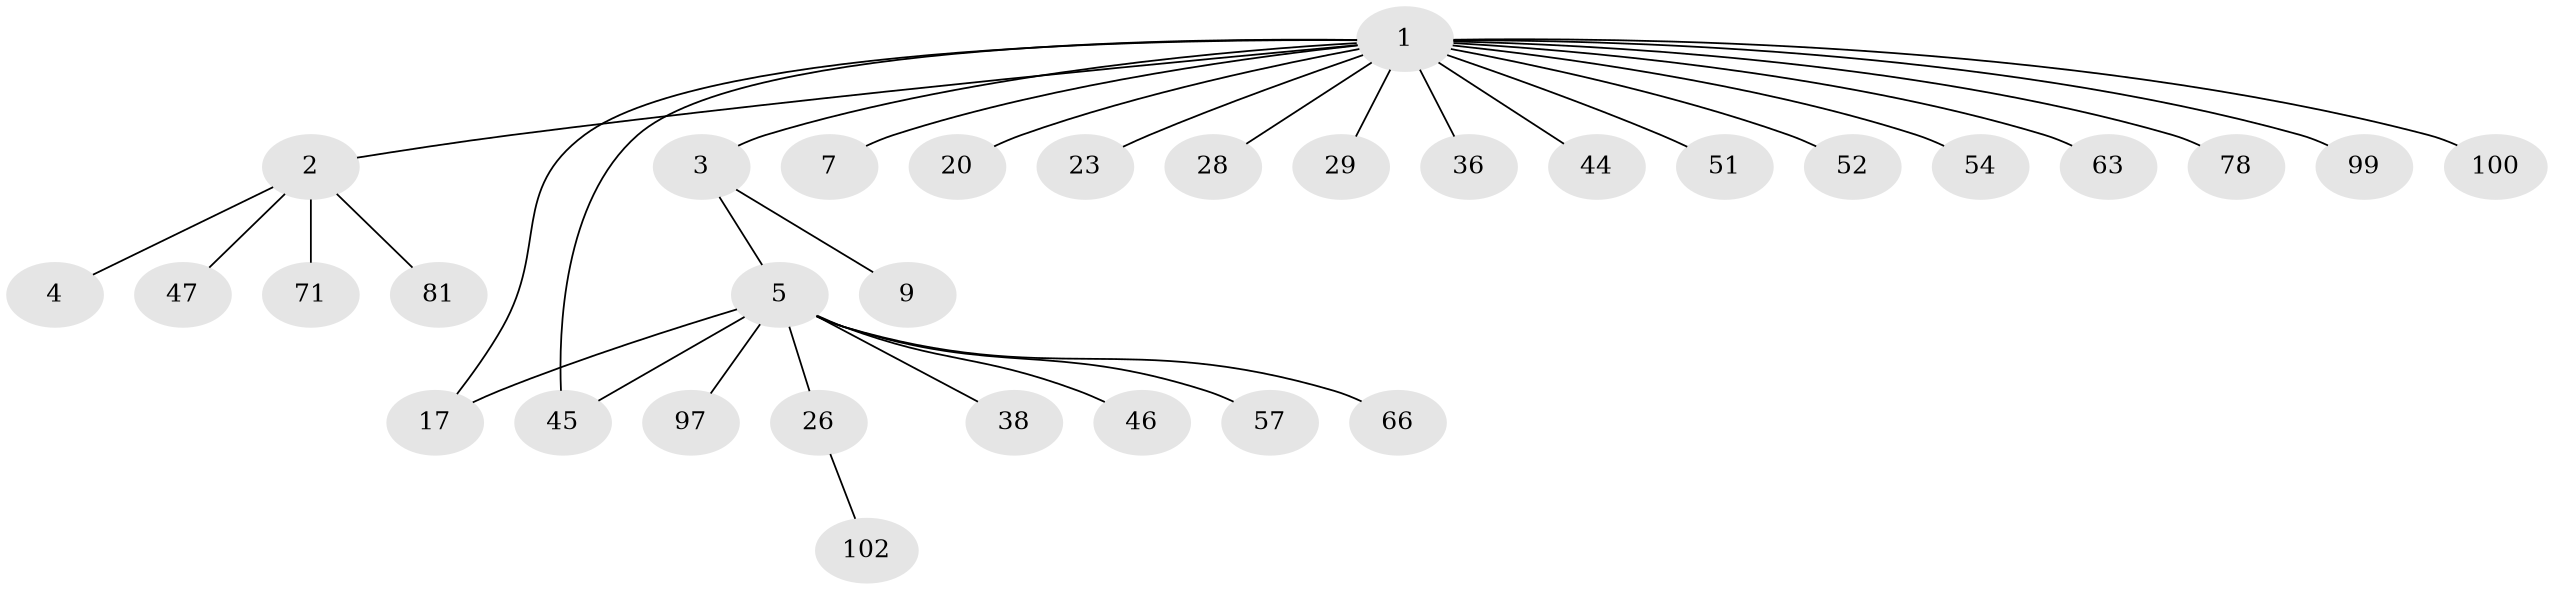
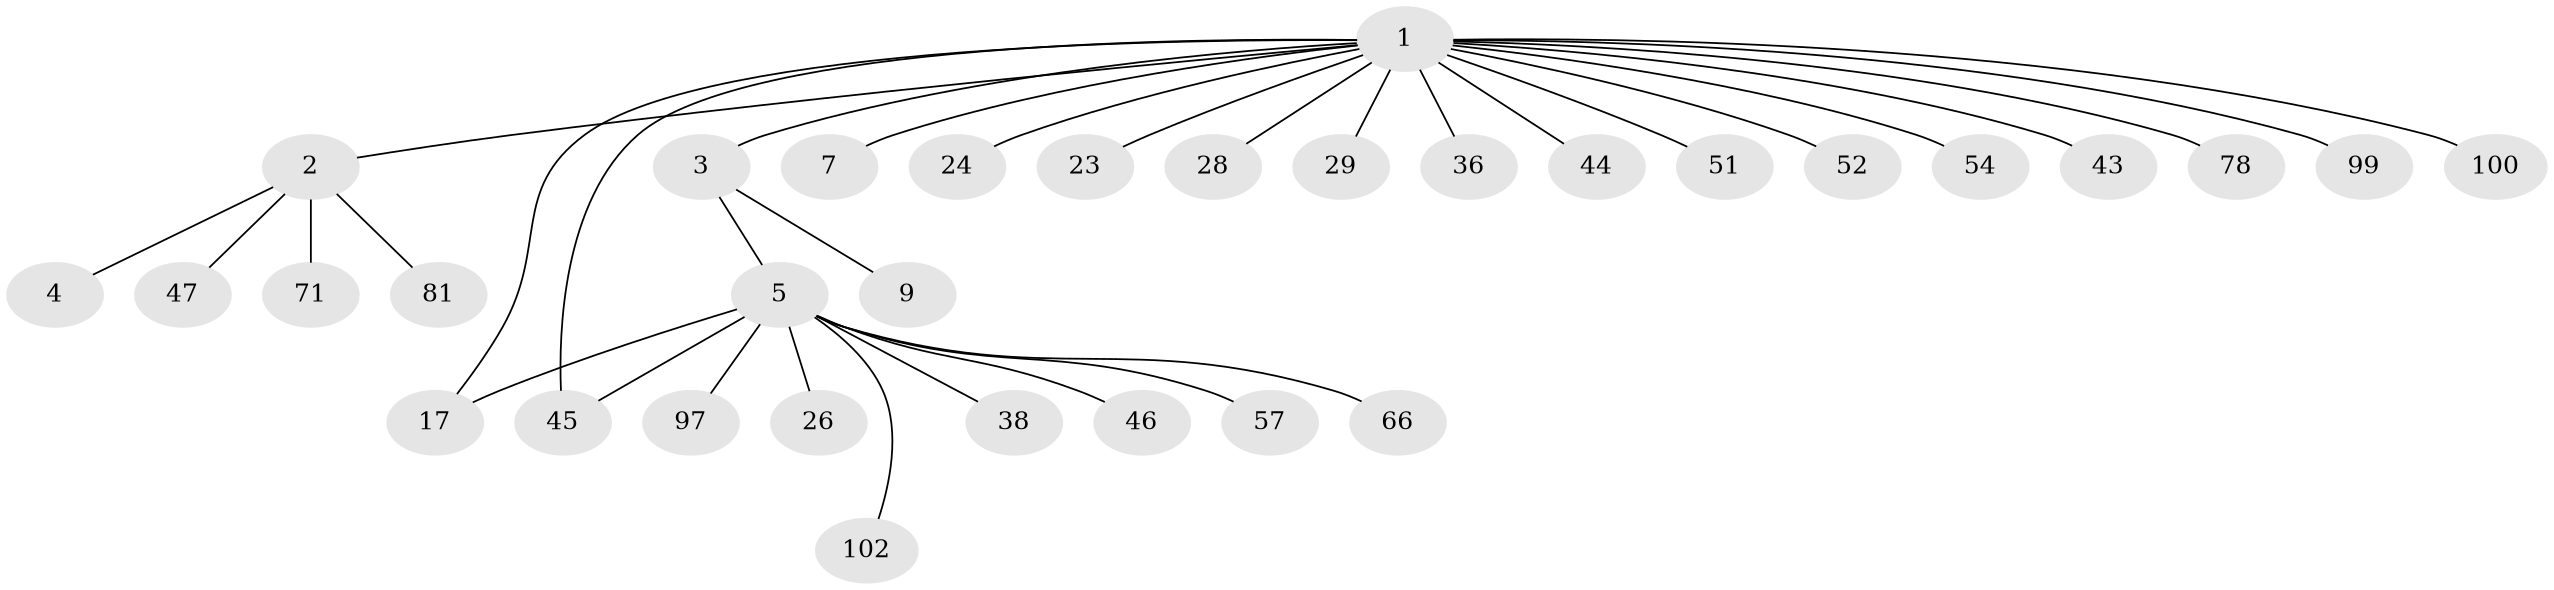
(957, 167) -> (957, 167)
(2109, 167) -> (2109, 167)
(843, 486) -> (888, 405)
